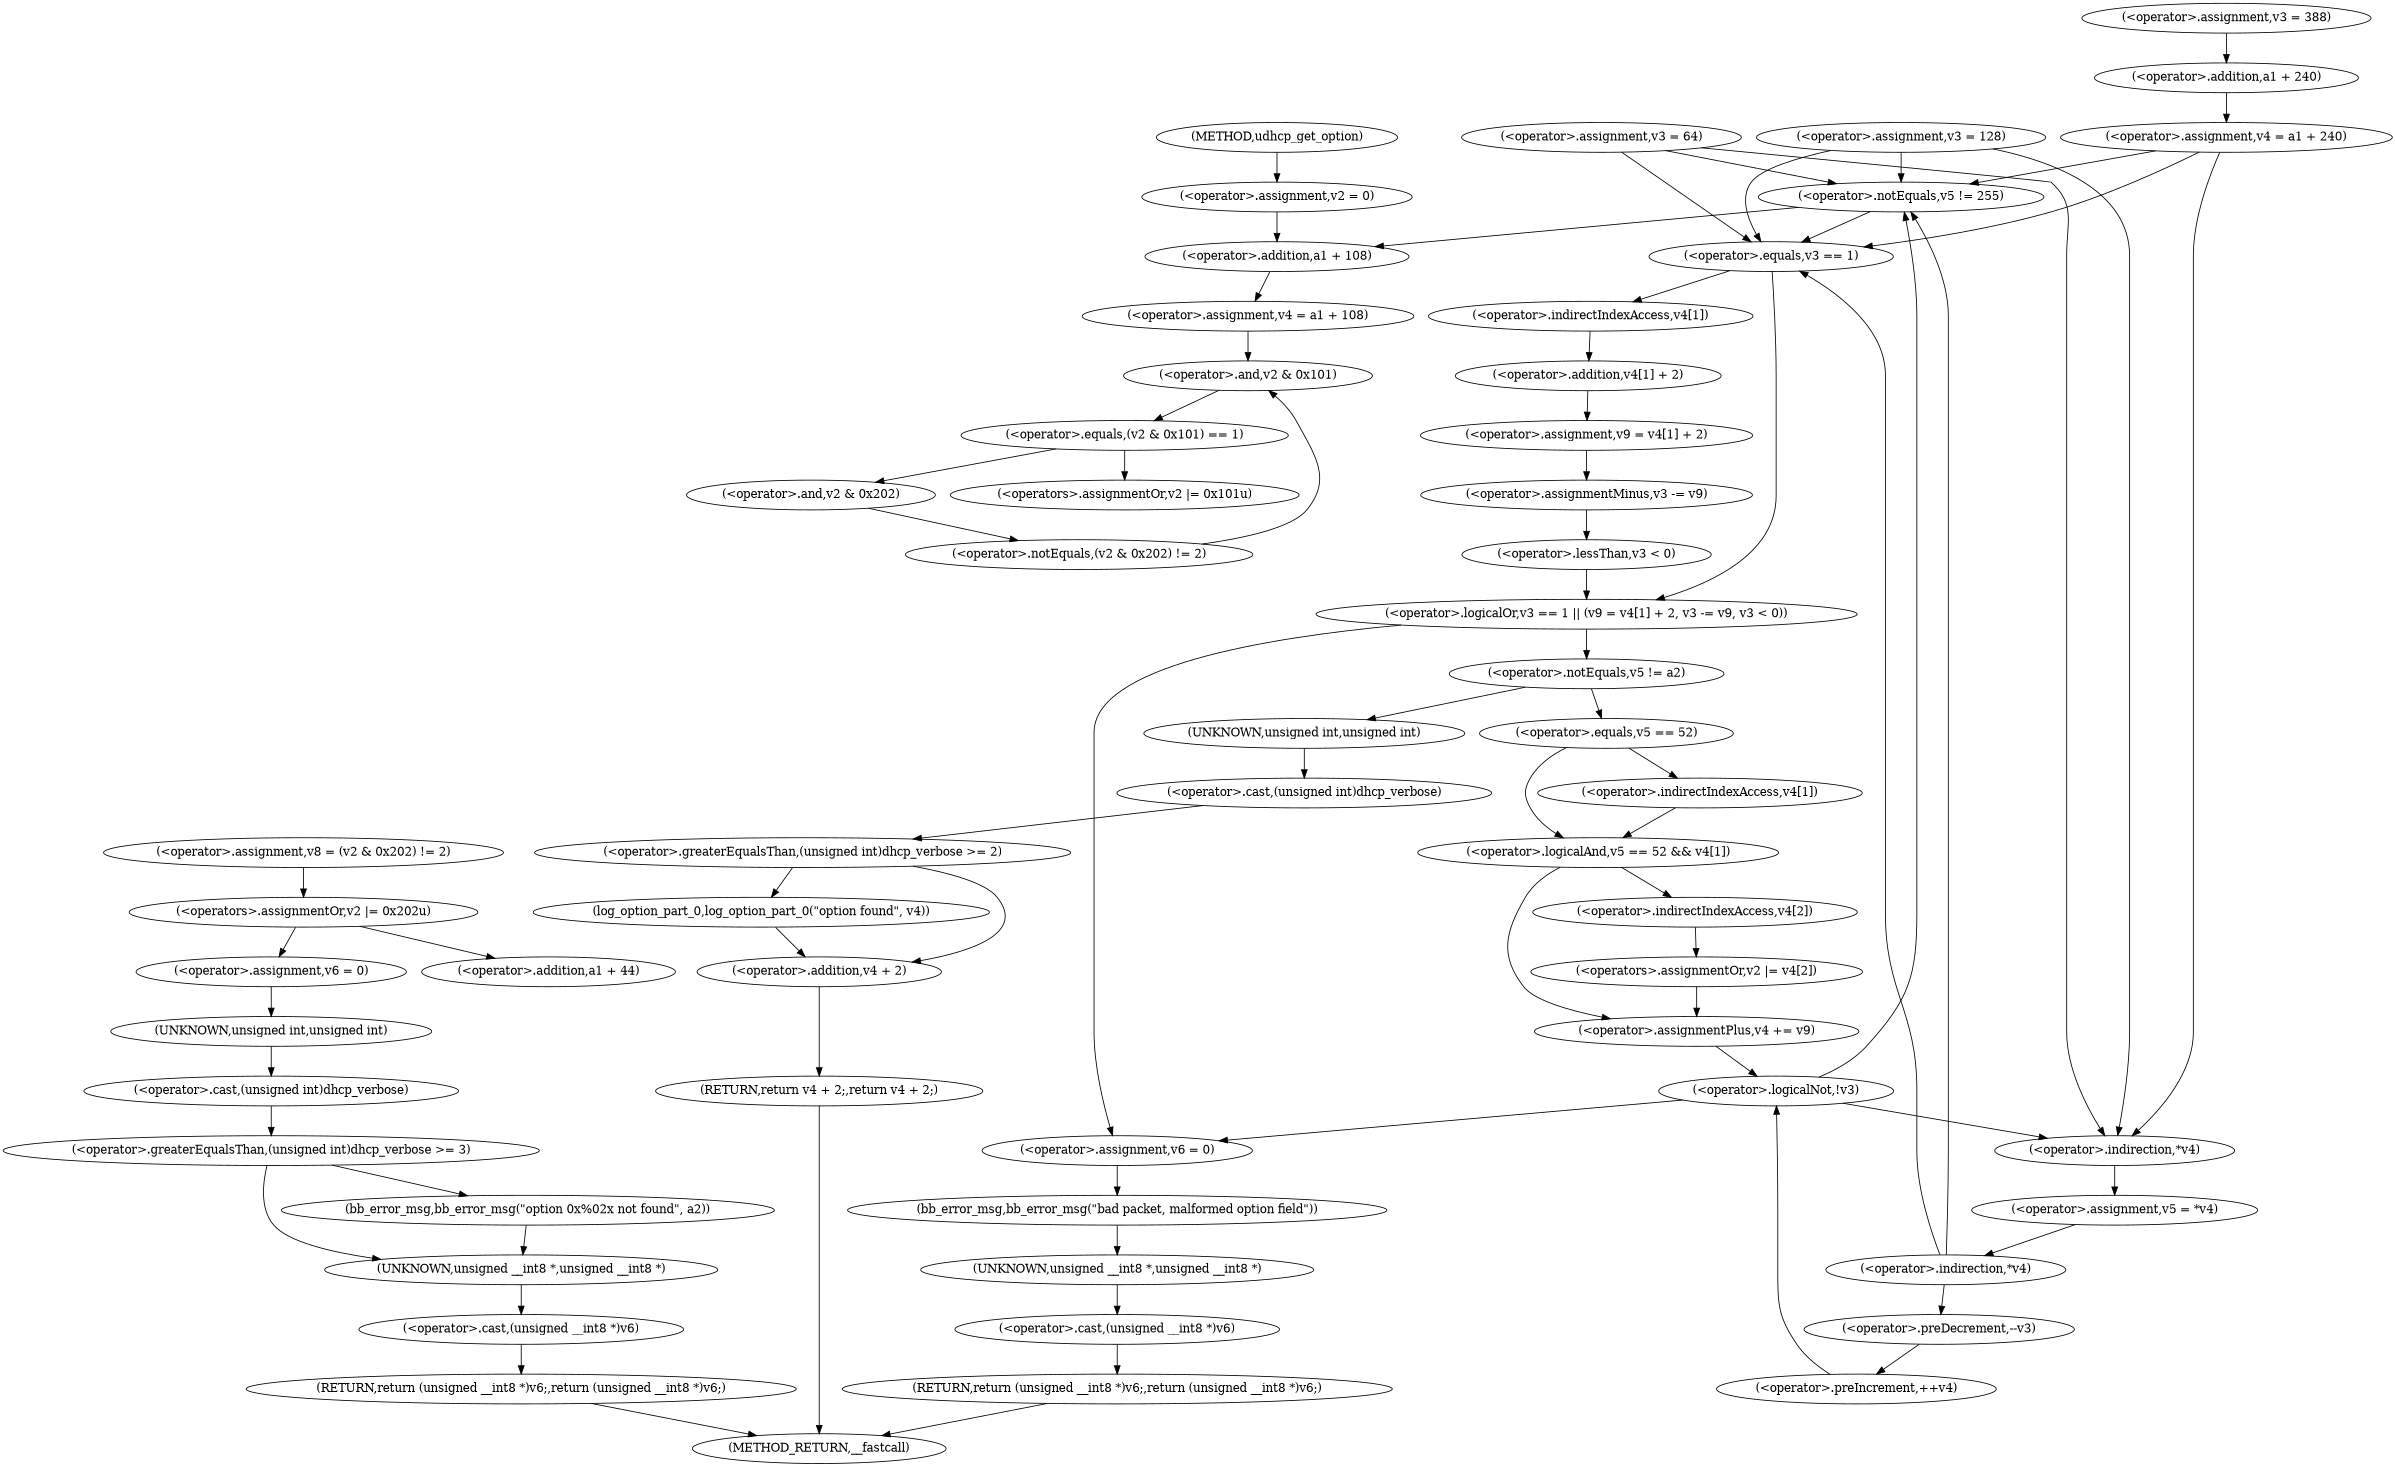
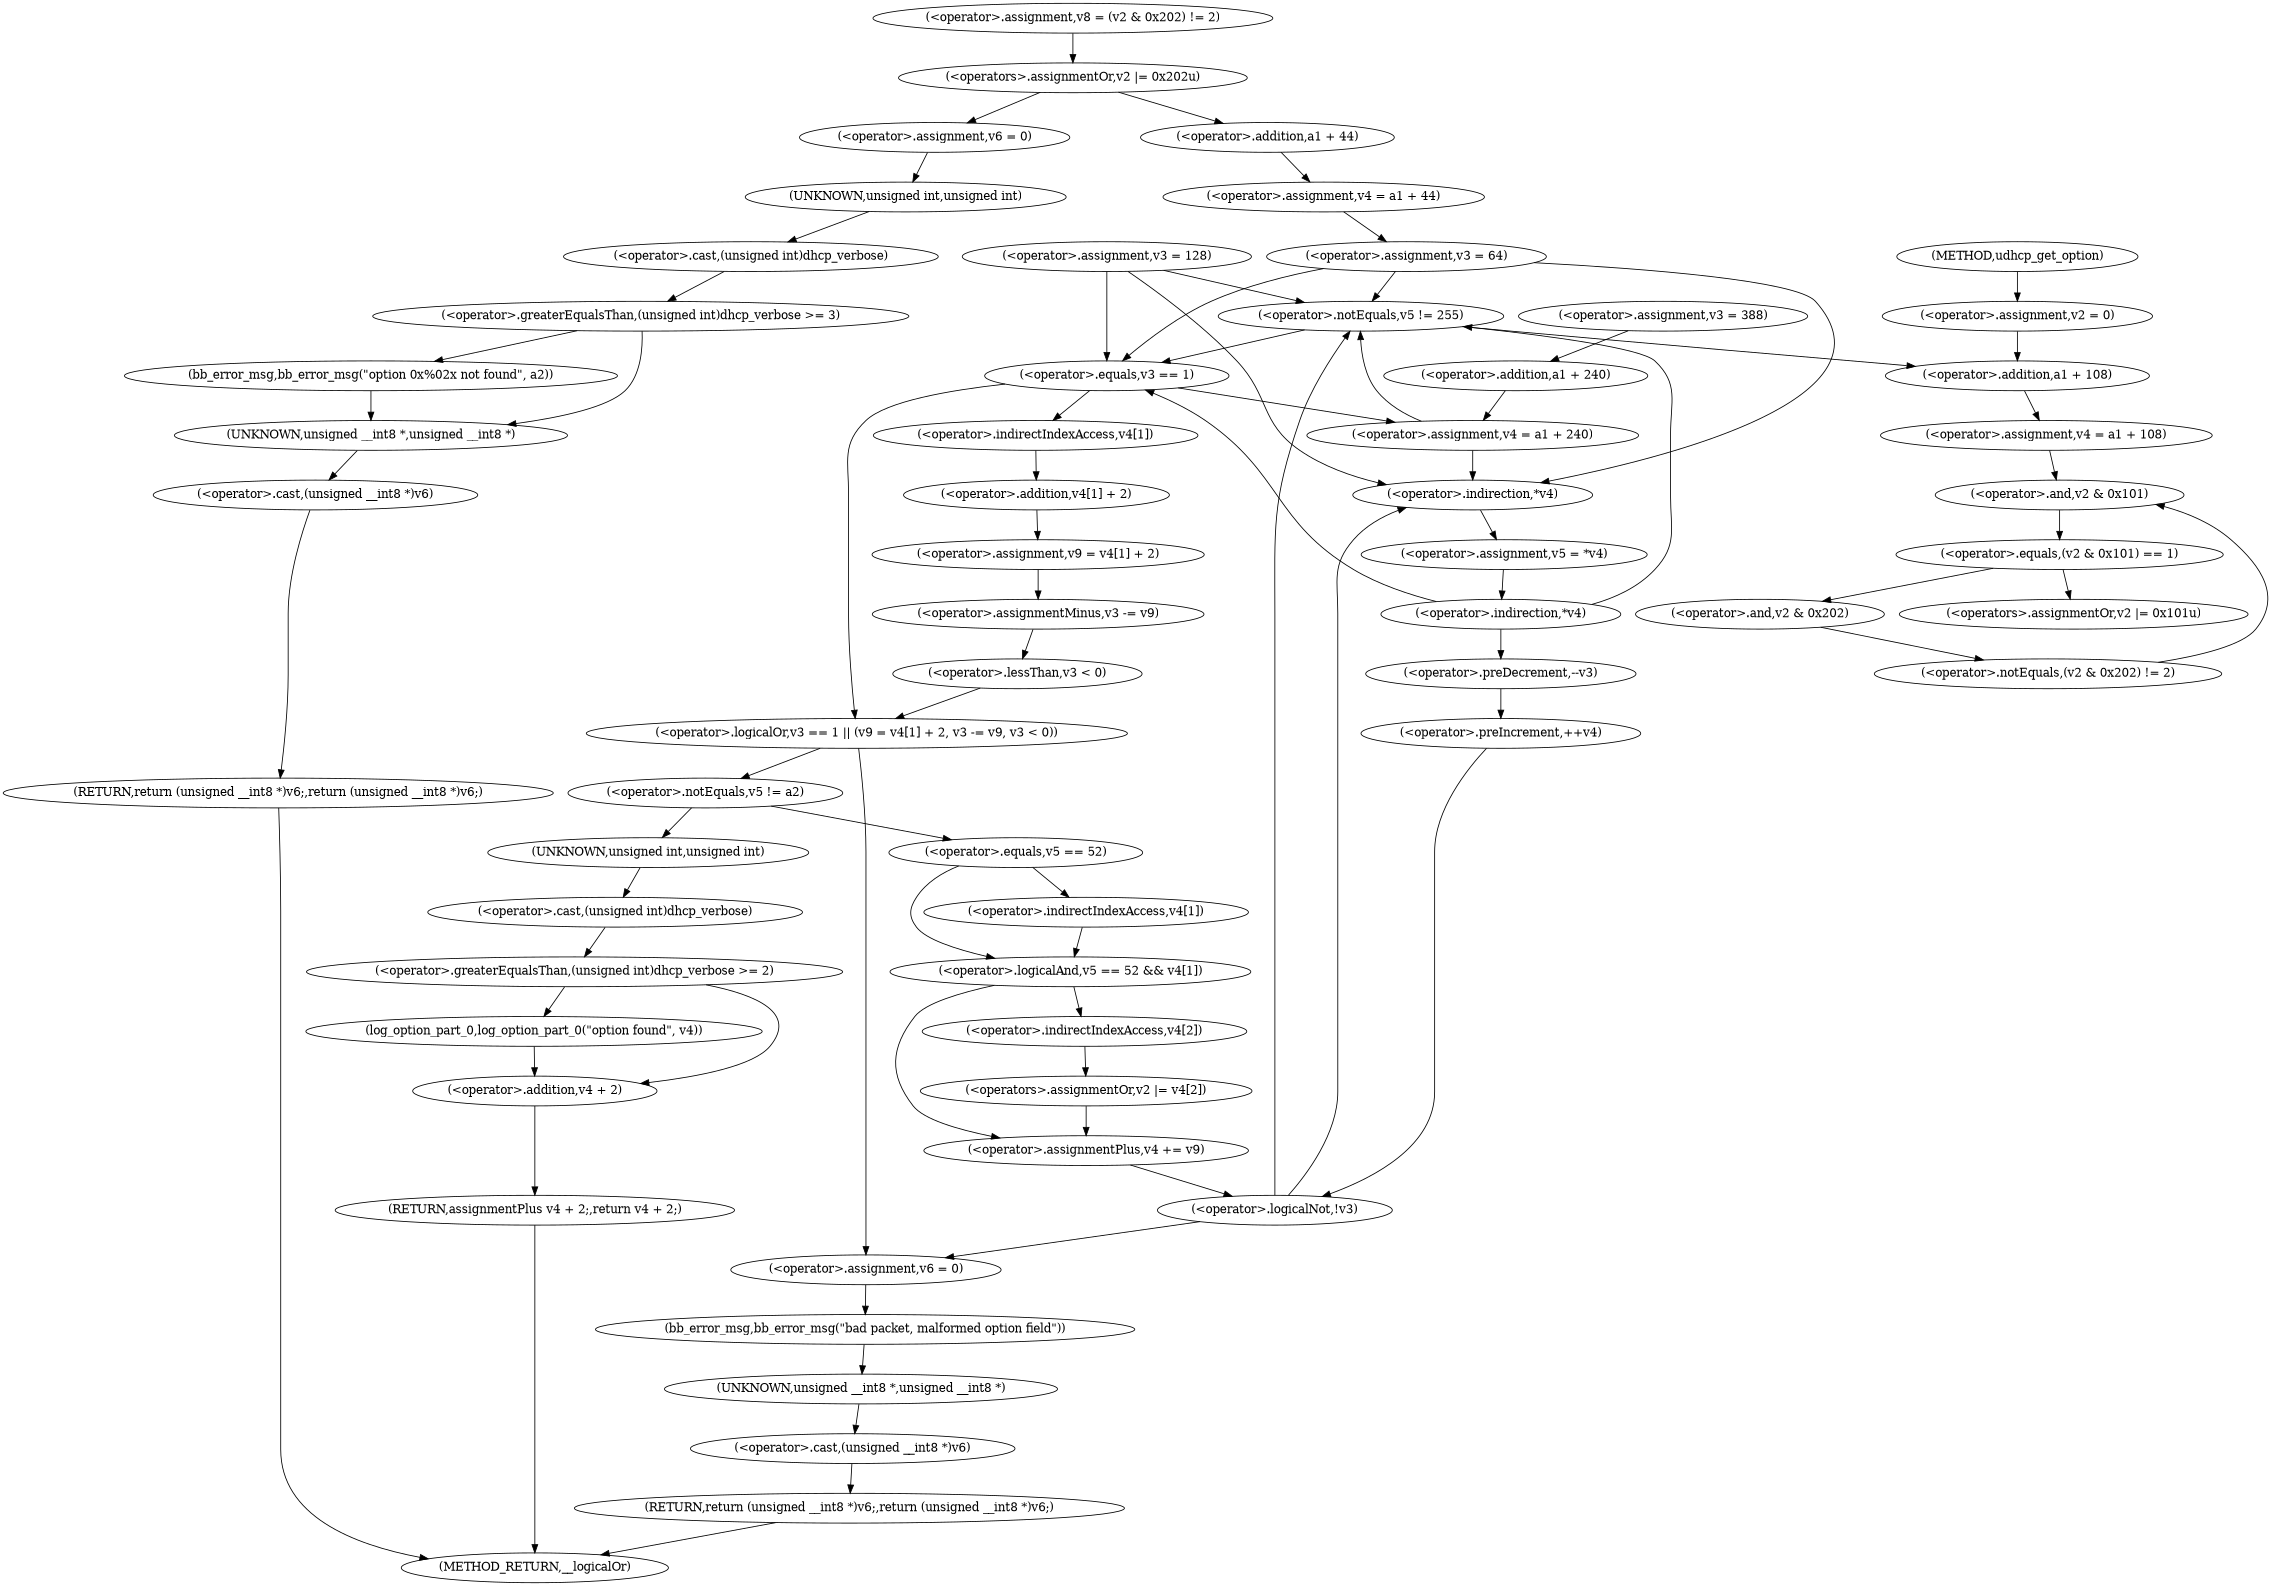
none -> (1324, 197)
(2041, 215) -> (1282, 404)
(819, 1091) -> (535, 1210)
(819, 1449) -> (535, 1568)
